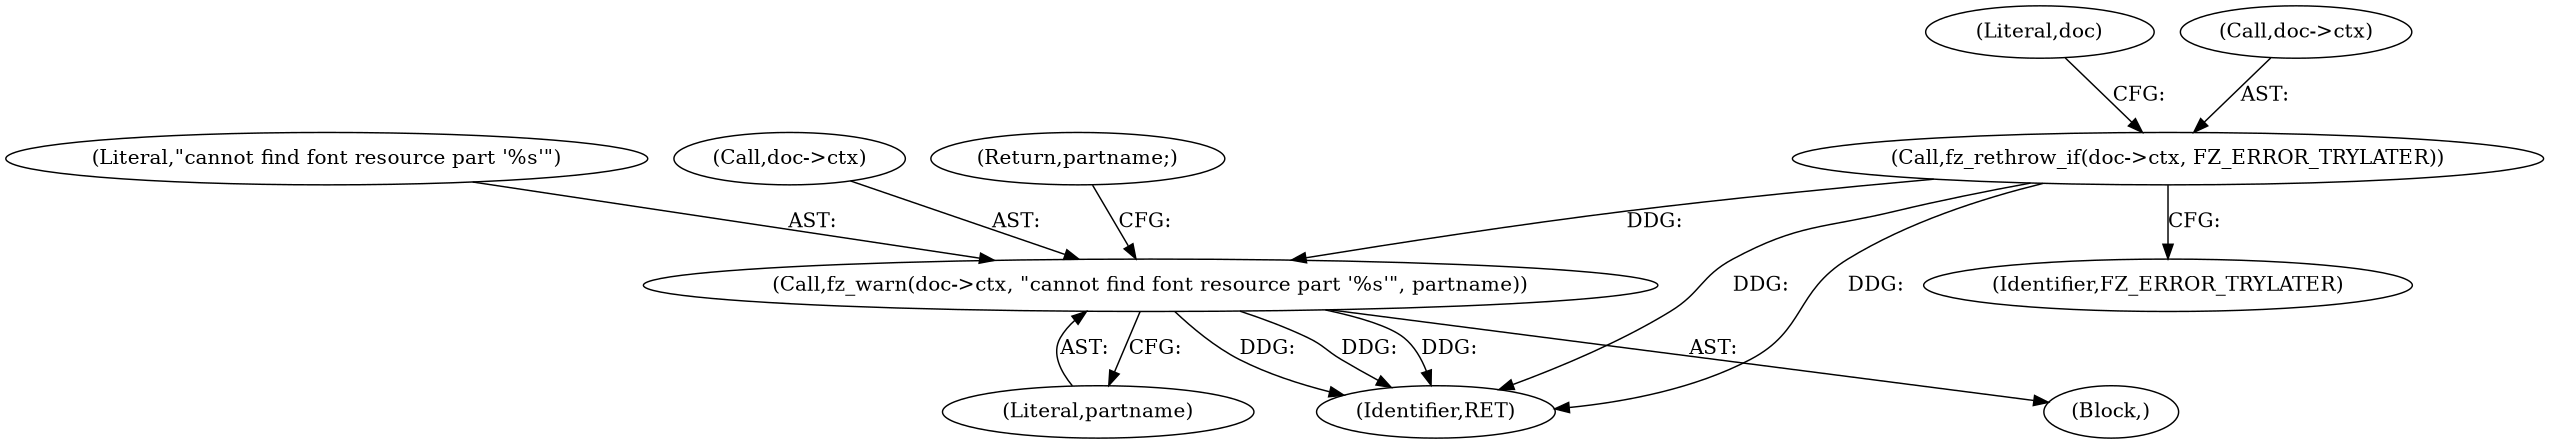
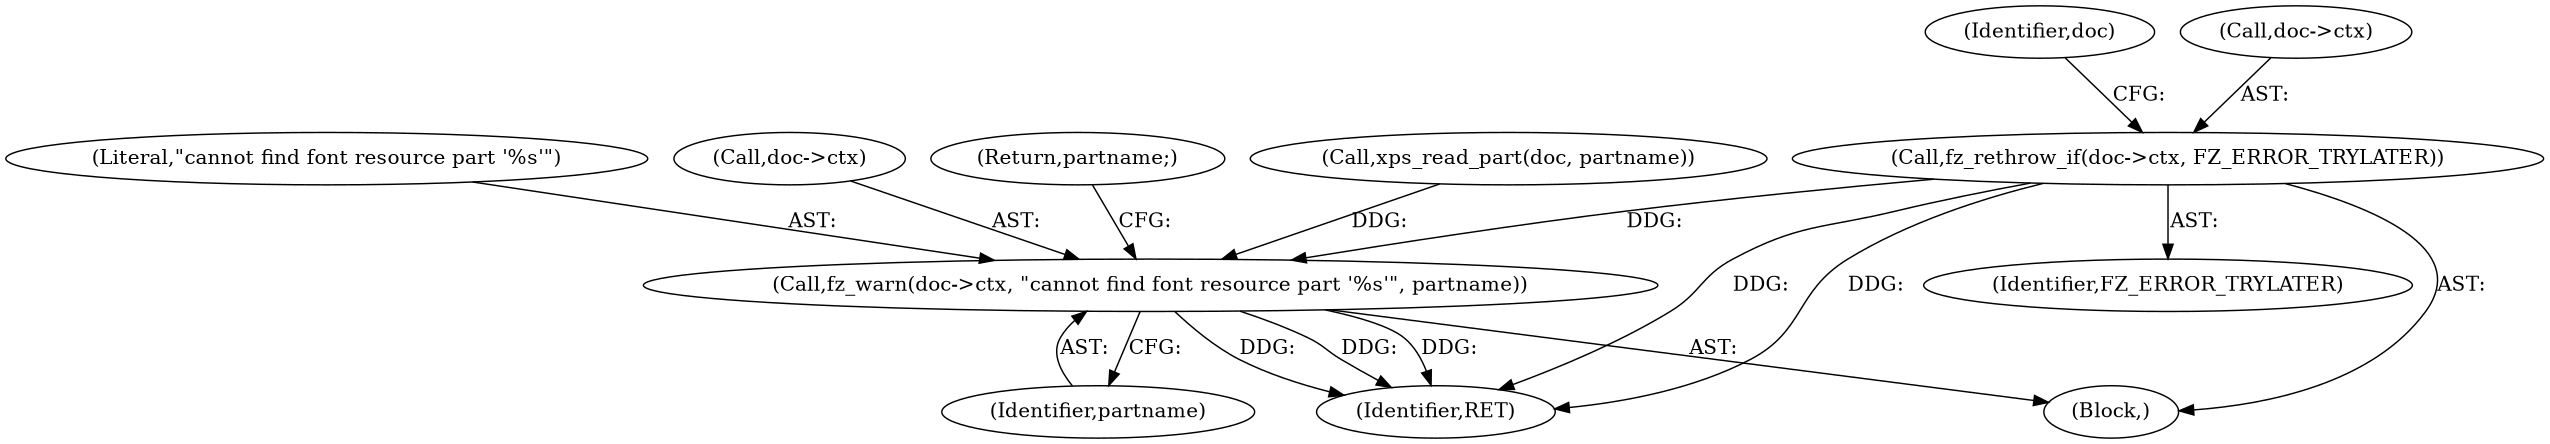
(2040, 32) -> (2040, 32)
none -> (1509, 159)
(2198, 222) -> (2198, 222)
none -> (2414, 325)
(1098, 412) -> (1098, 412)
